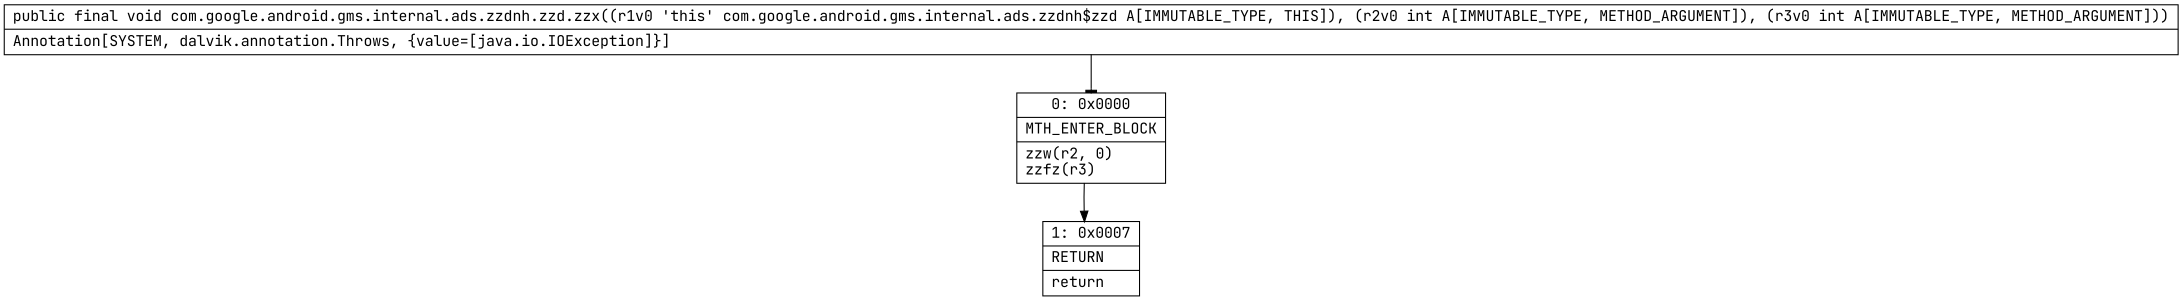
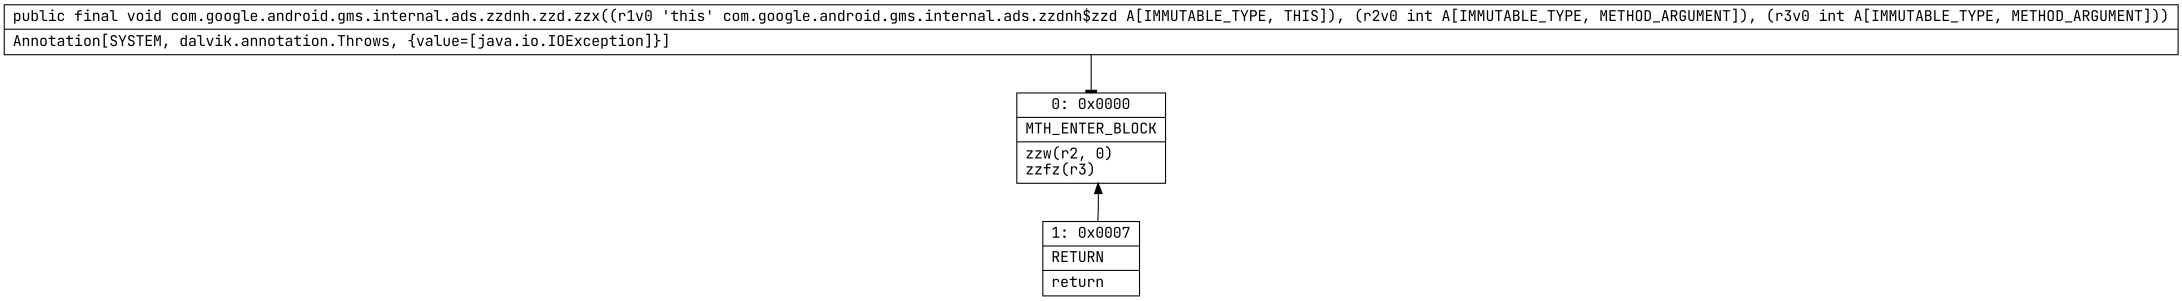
(1084, 197) -> (1098, 208)
